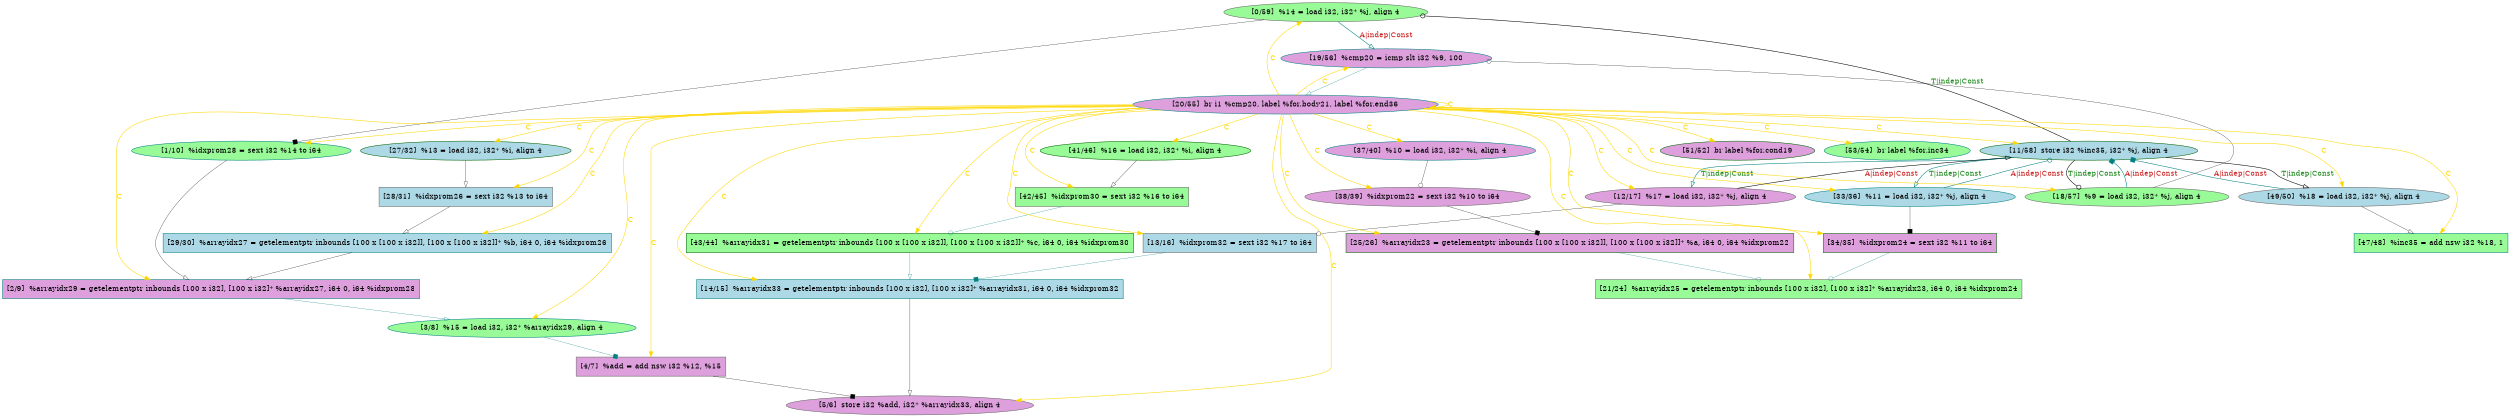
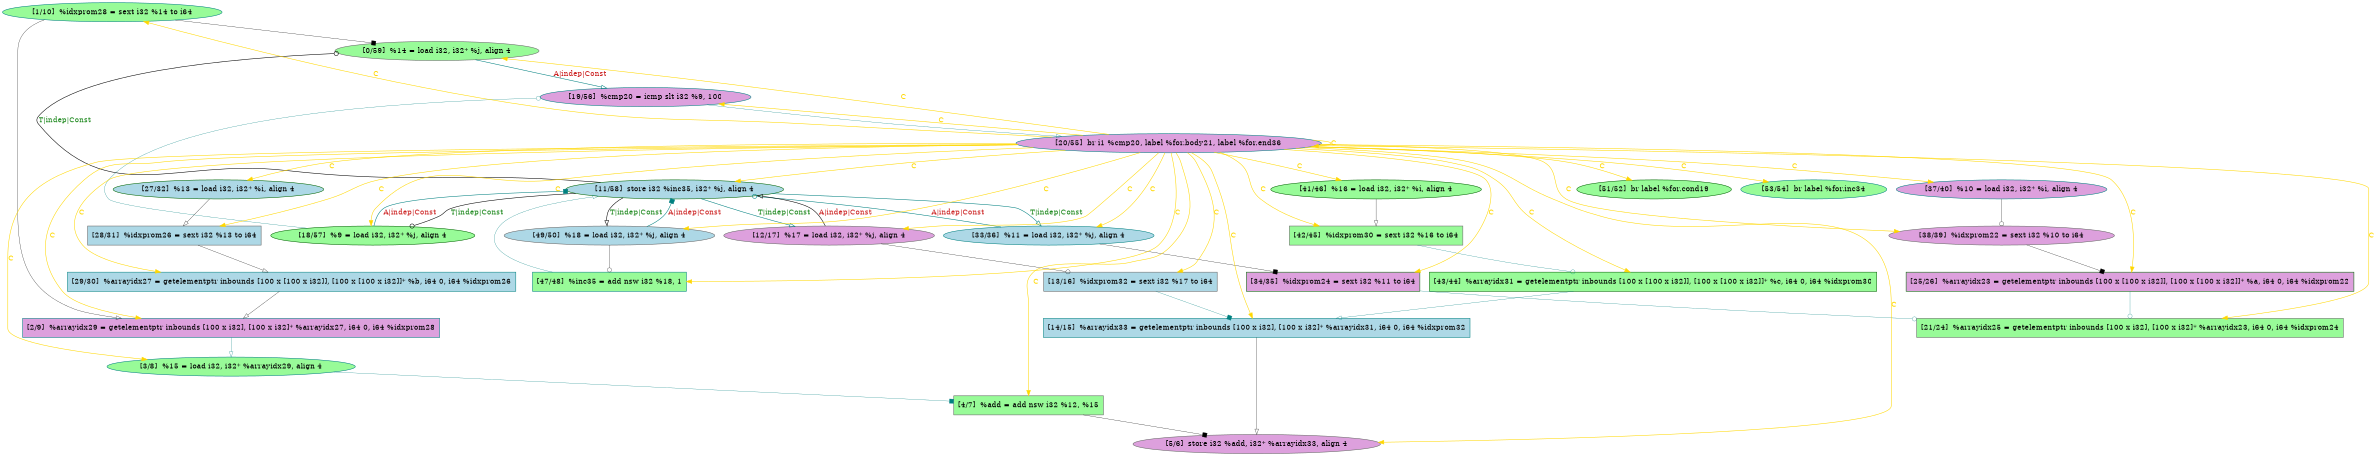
(781, 78) -> (273, 31)
(1894, 81) -> (207, 134)
(1738, 151) -> (1654, 189)
(2127, 197) -> (373, 236)
(2385, 219) -> (609, 257)
none -> (505, 221)
(651, 367) -> (1029, 405)
